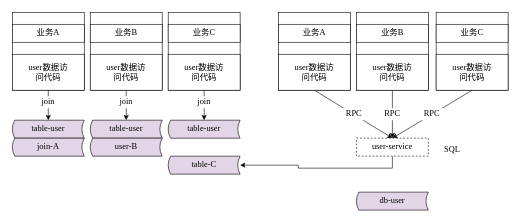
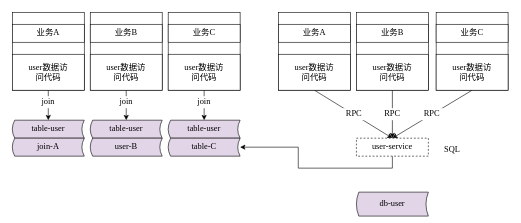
(204, 165) -> (204, 147)
(393, 201) -> (393, 204)
